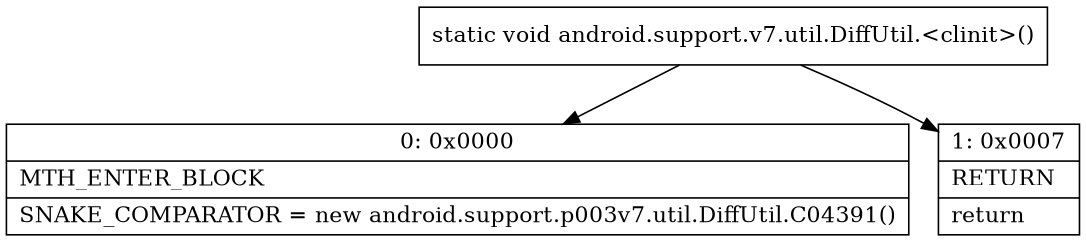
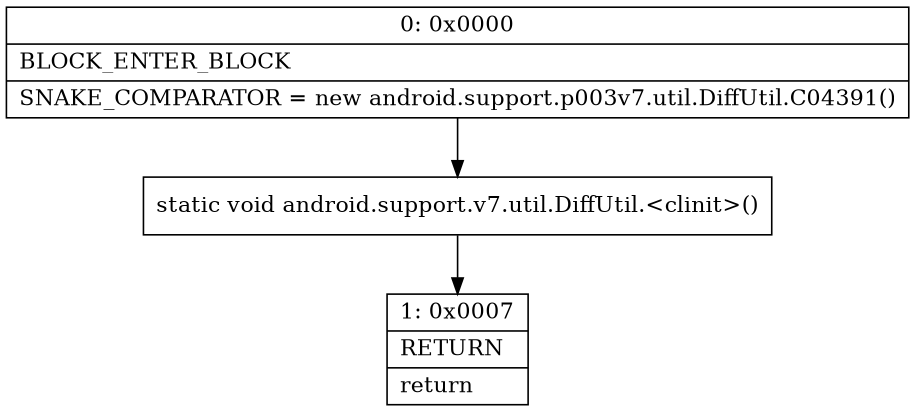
(629, 91) -> (458, 139)
(143, 179) -> (155, 62)
